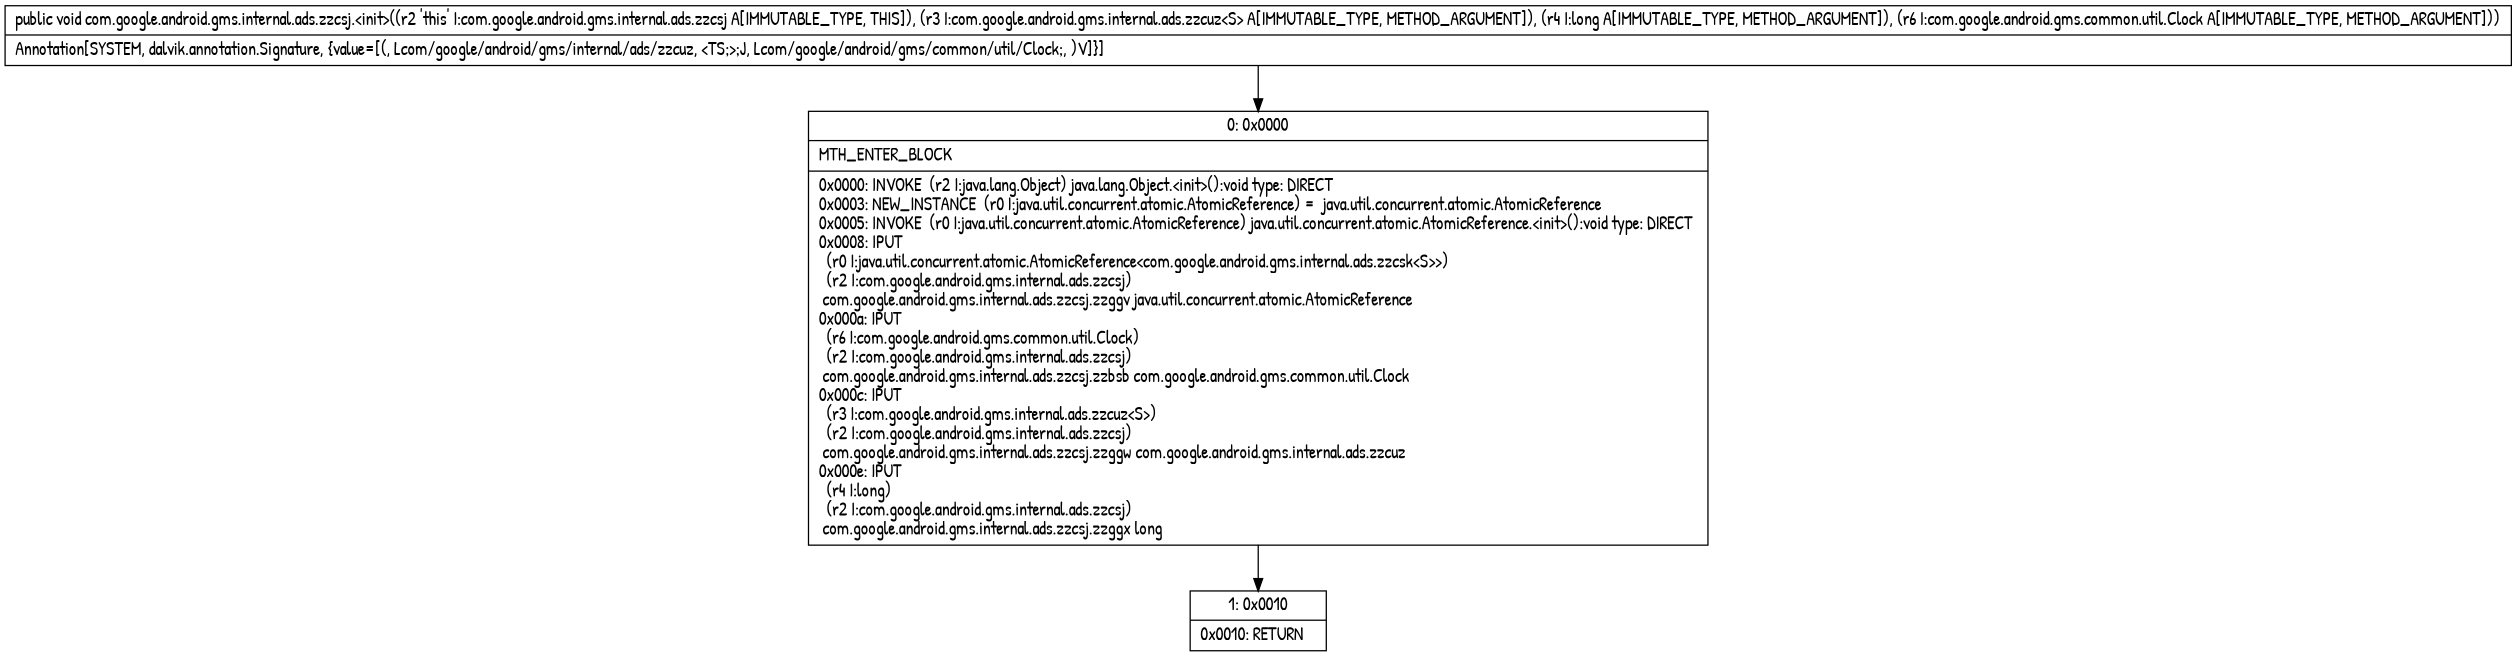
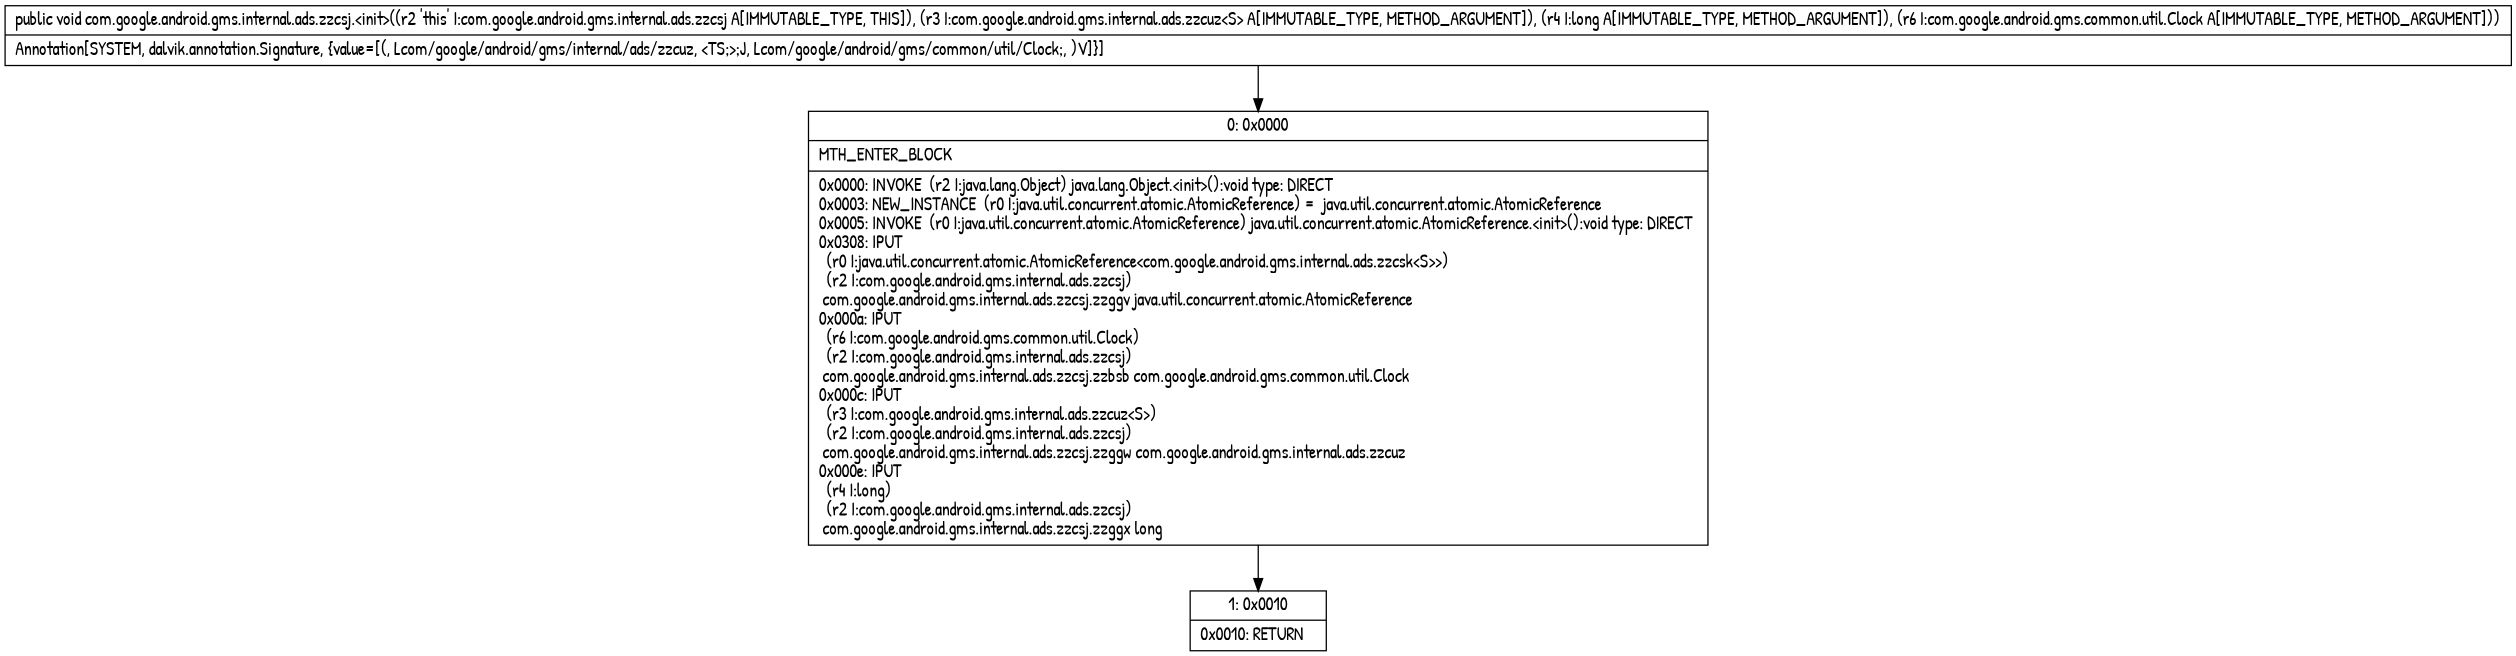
(865, 243) -> (865, 243)
